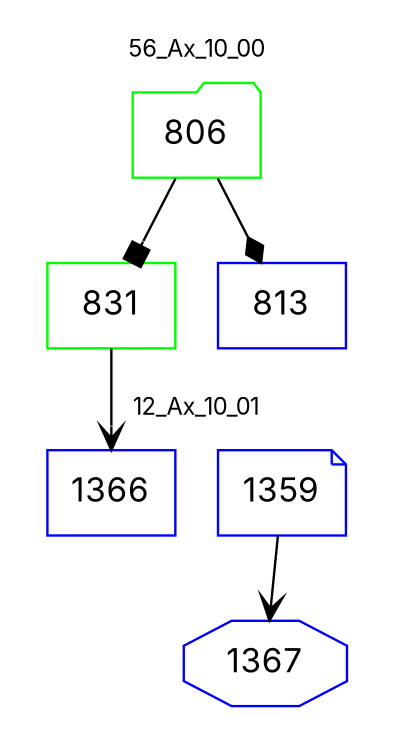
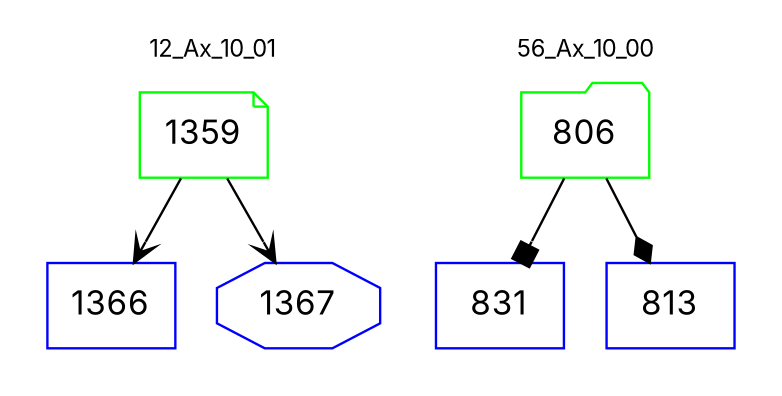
(111, 306) -> (500, 306)
(111, 401) -> (163, 210)
(282, 493) -> (204, 135)
